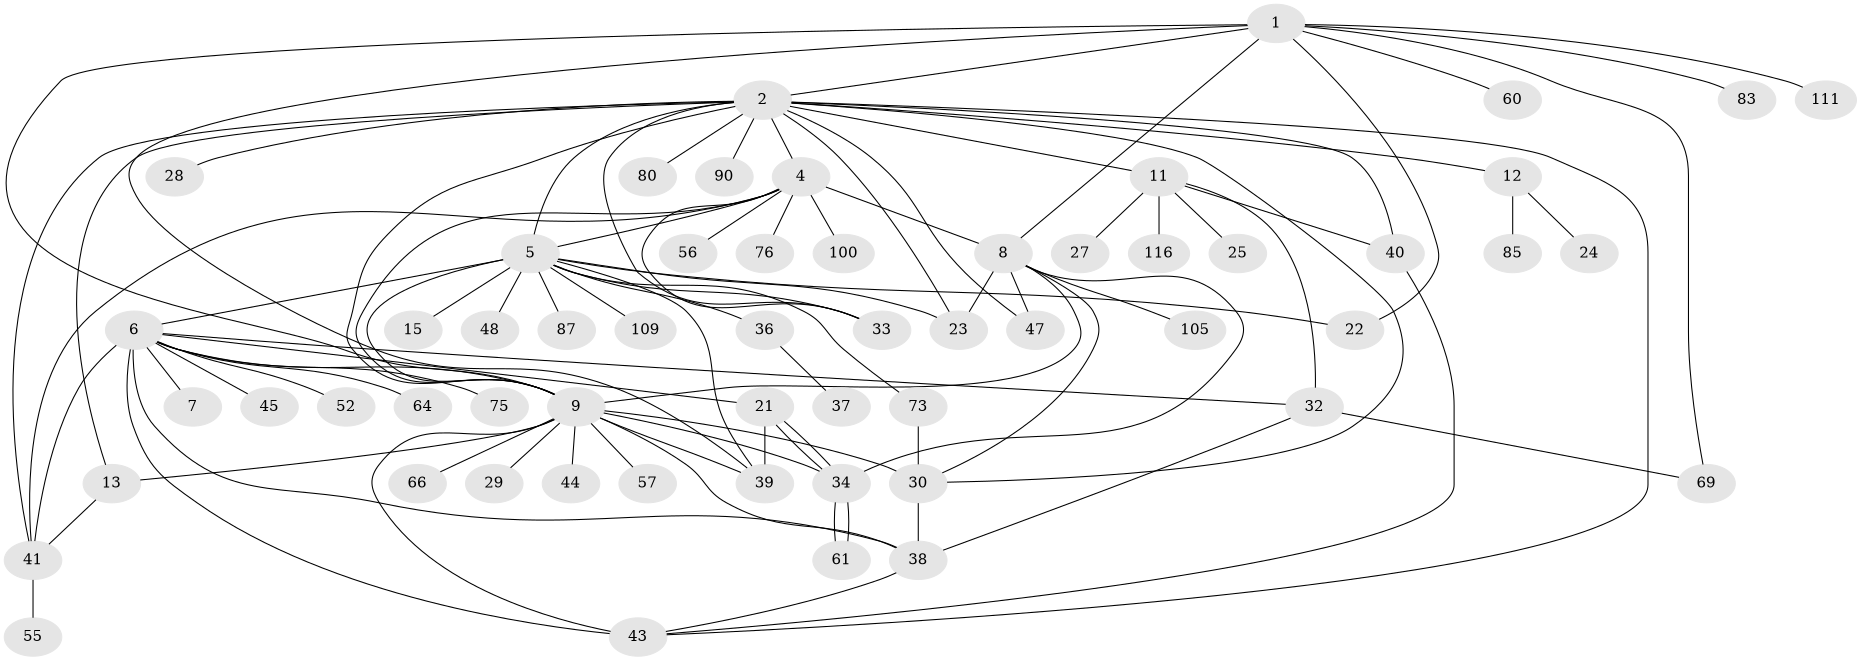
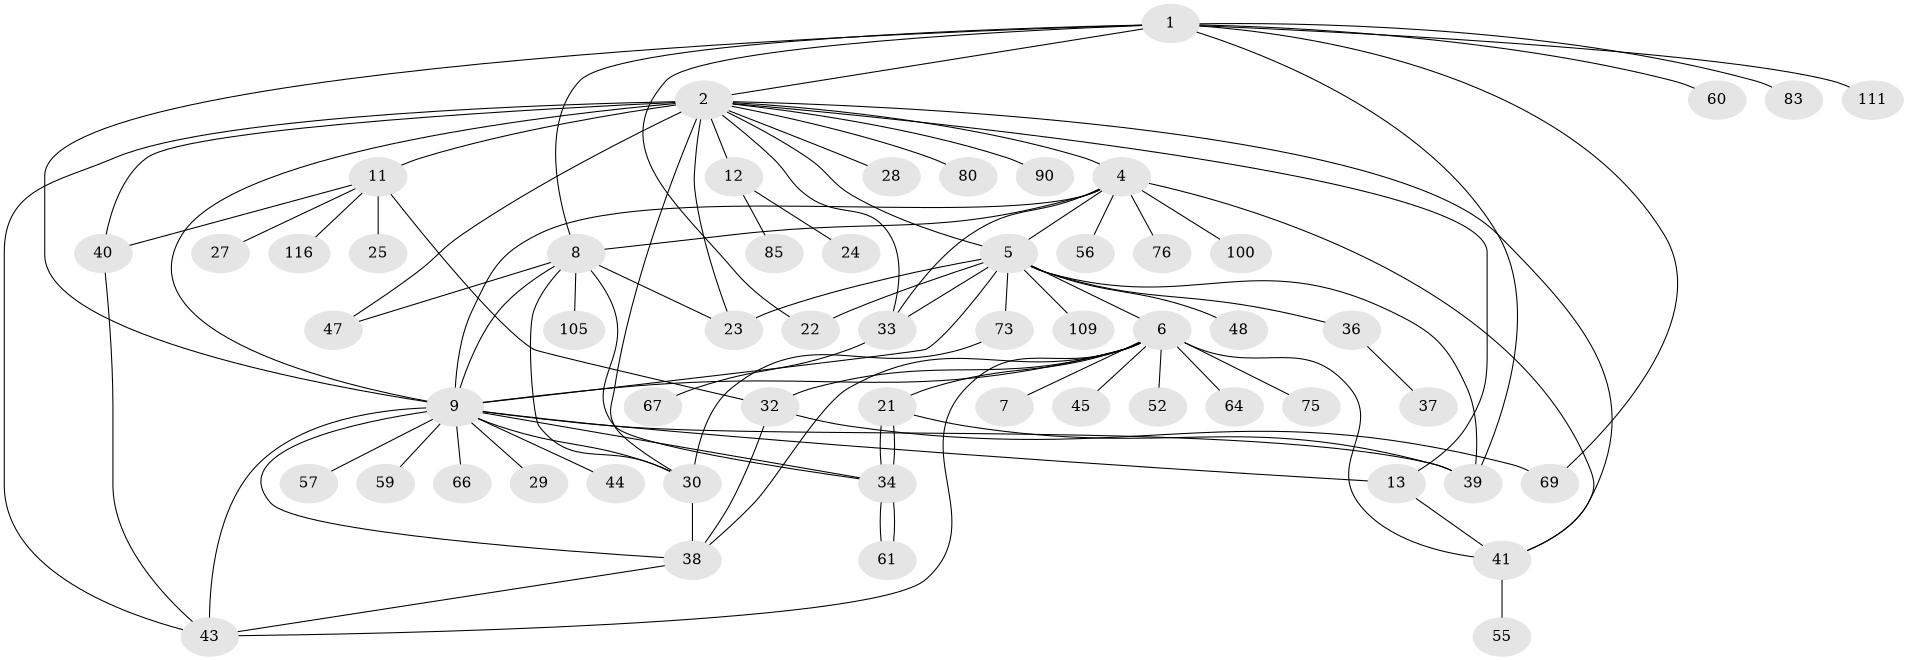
(413, 330) -> none
(567, 330) -> none
none -> (653, 407)
none -> (386, 484)
